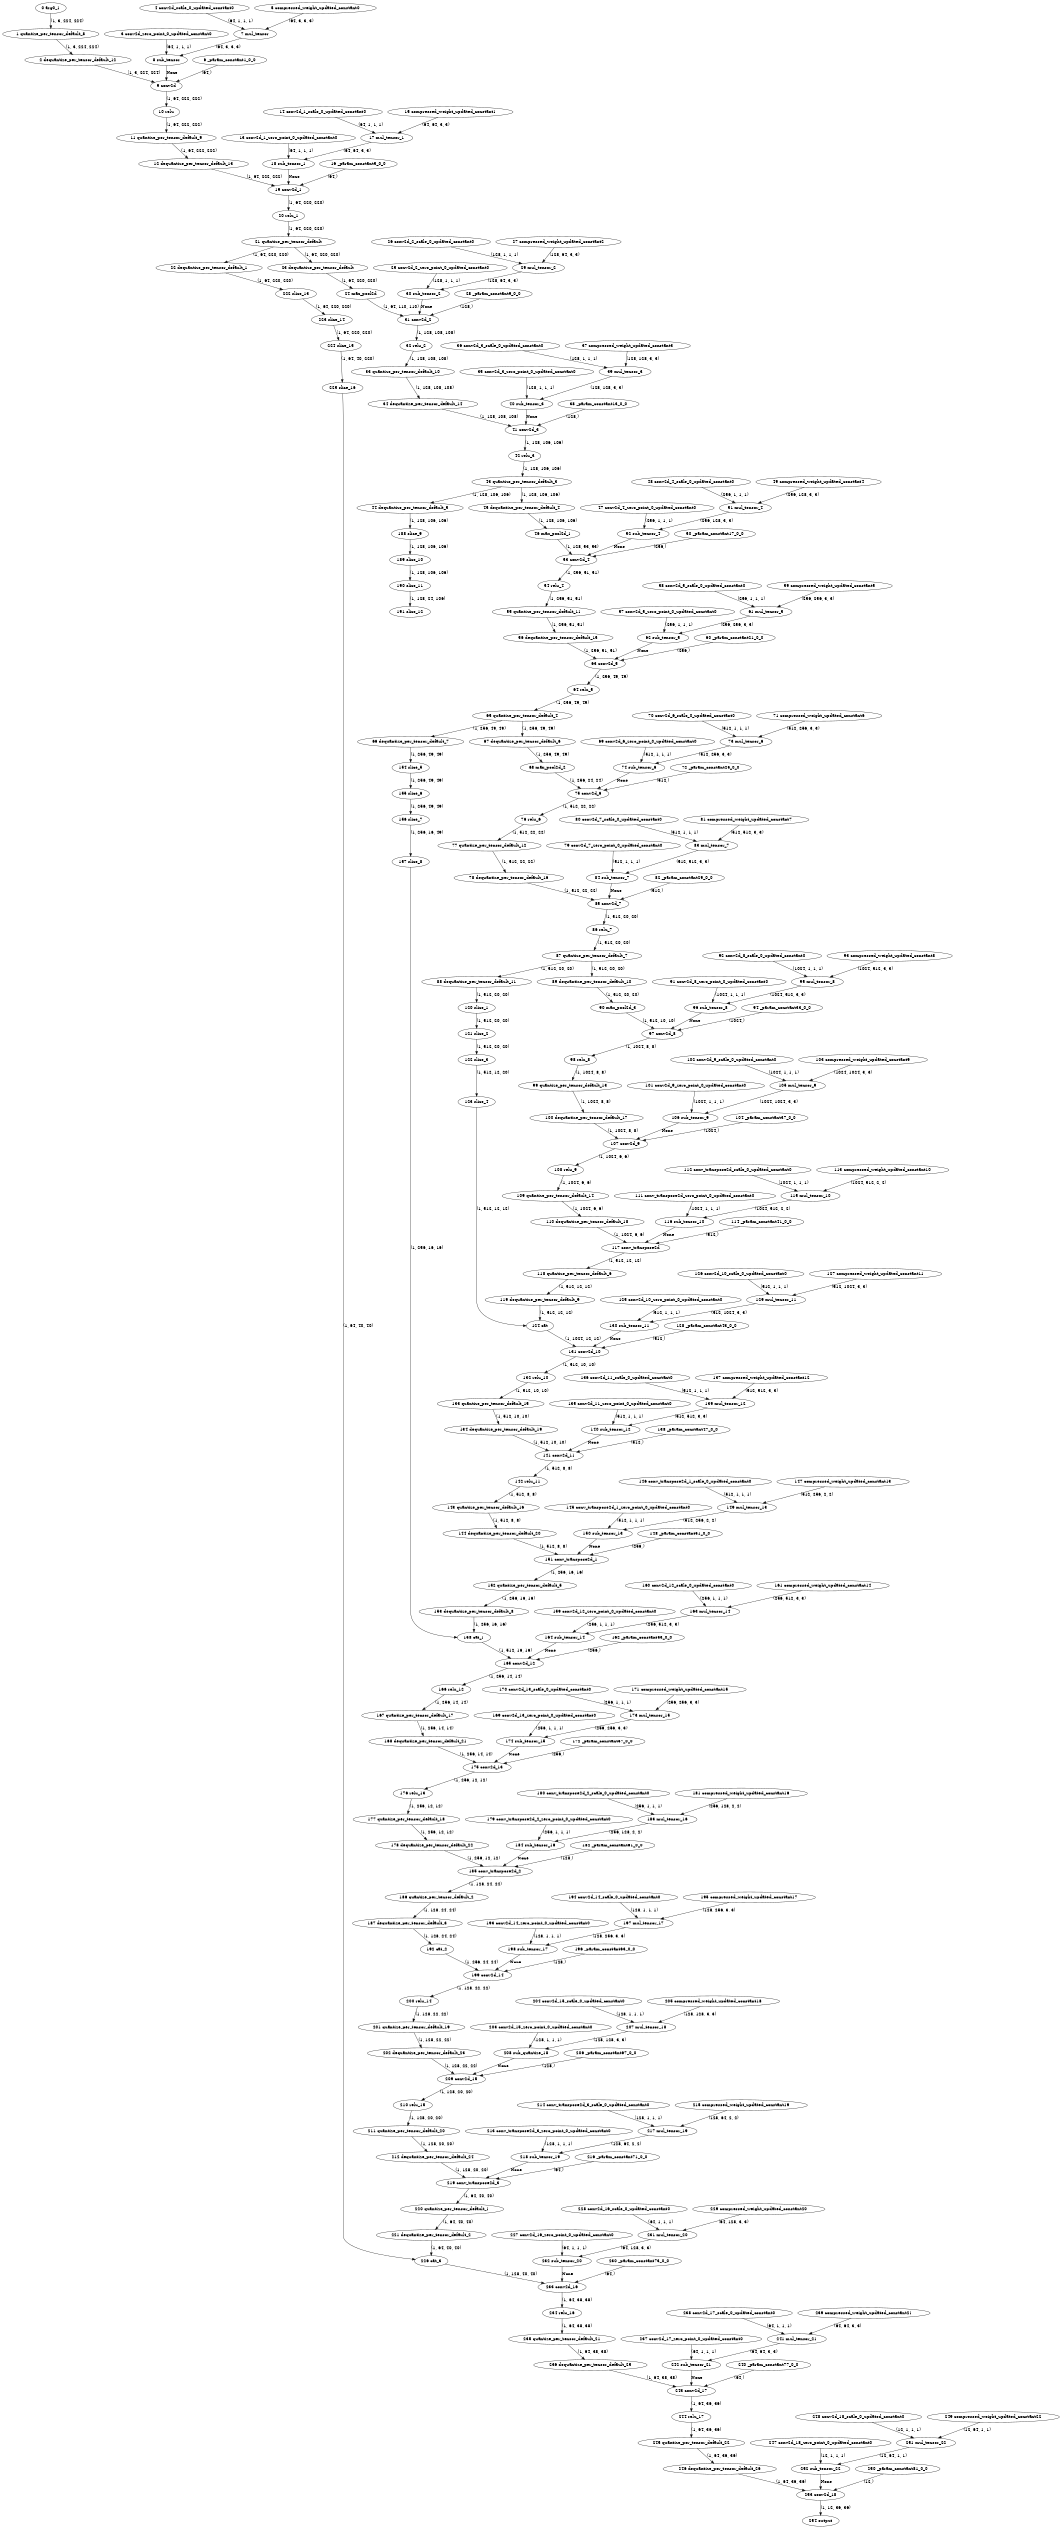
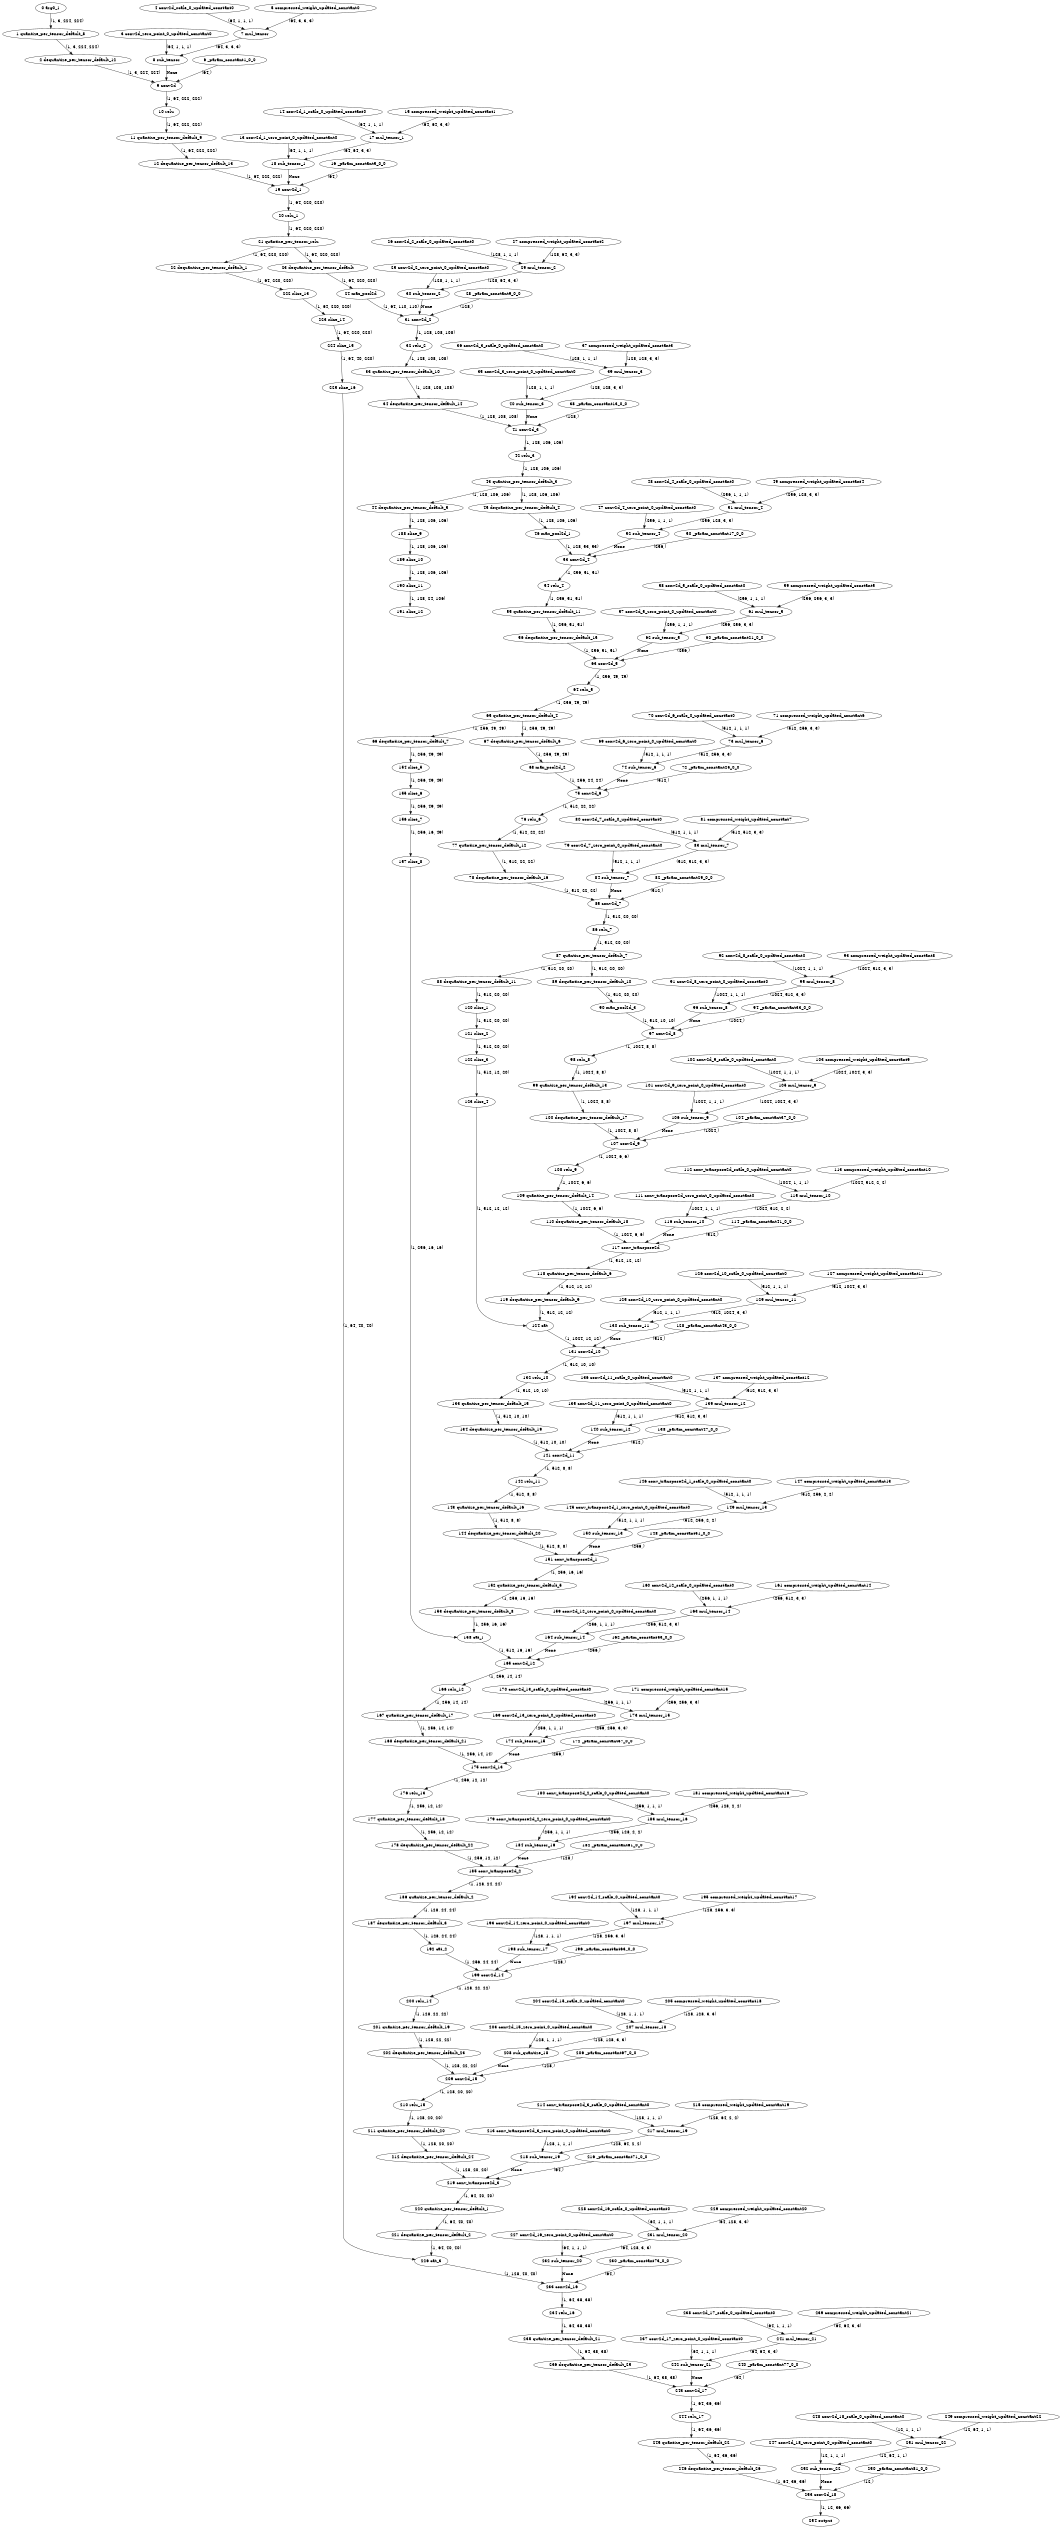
(289, 242) -> (289, 242)
